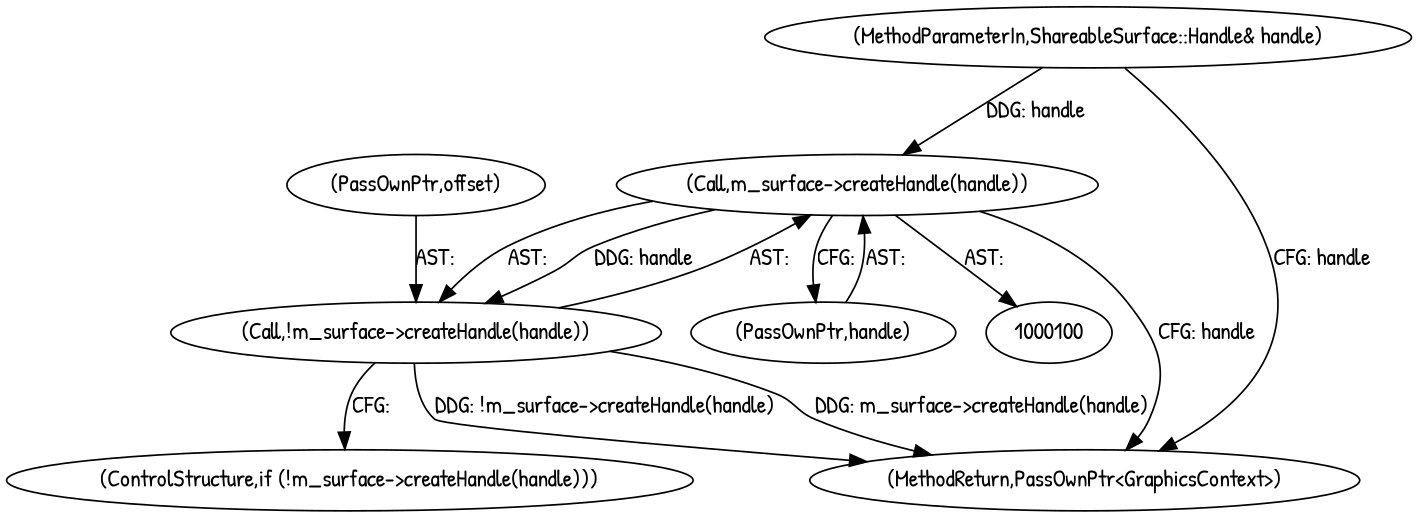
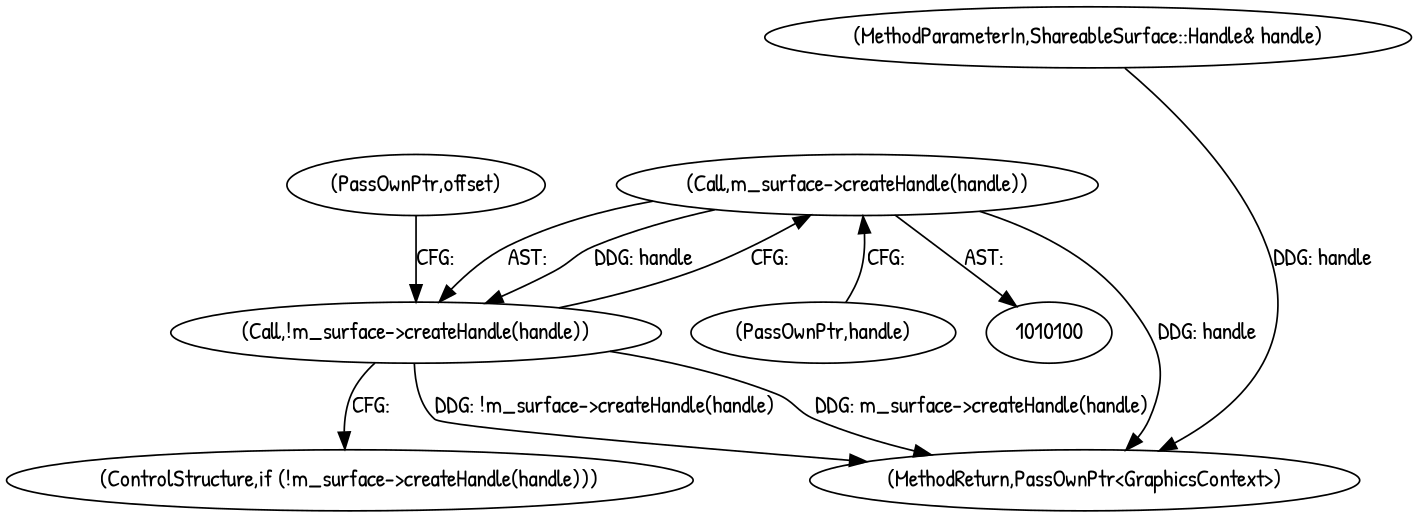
(980, 107) -> none
(816, 248) -> none
(438, 259) -> (438, 259)
(772, 259) -> (772, 259)
(889, 259) -> (889, 259)
(1322, 259) -> (1322, 259)
(1049, 333) -> (1049, 333)
(1207, 333) -> (1207, 333)
